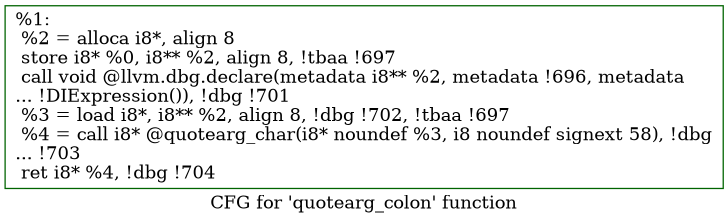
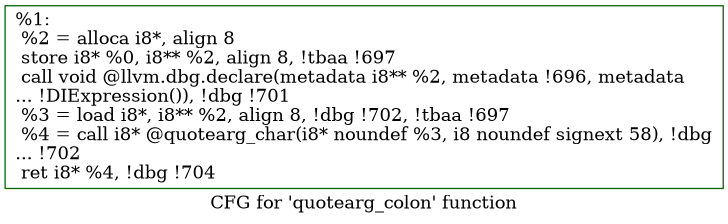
(49, 154) -> (49, 154)
